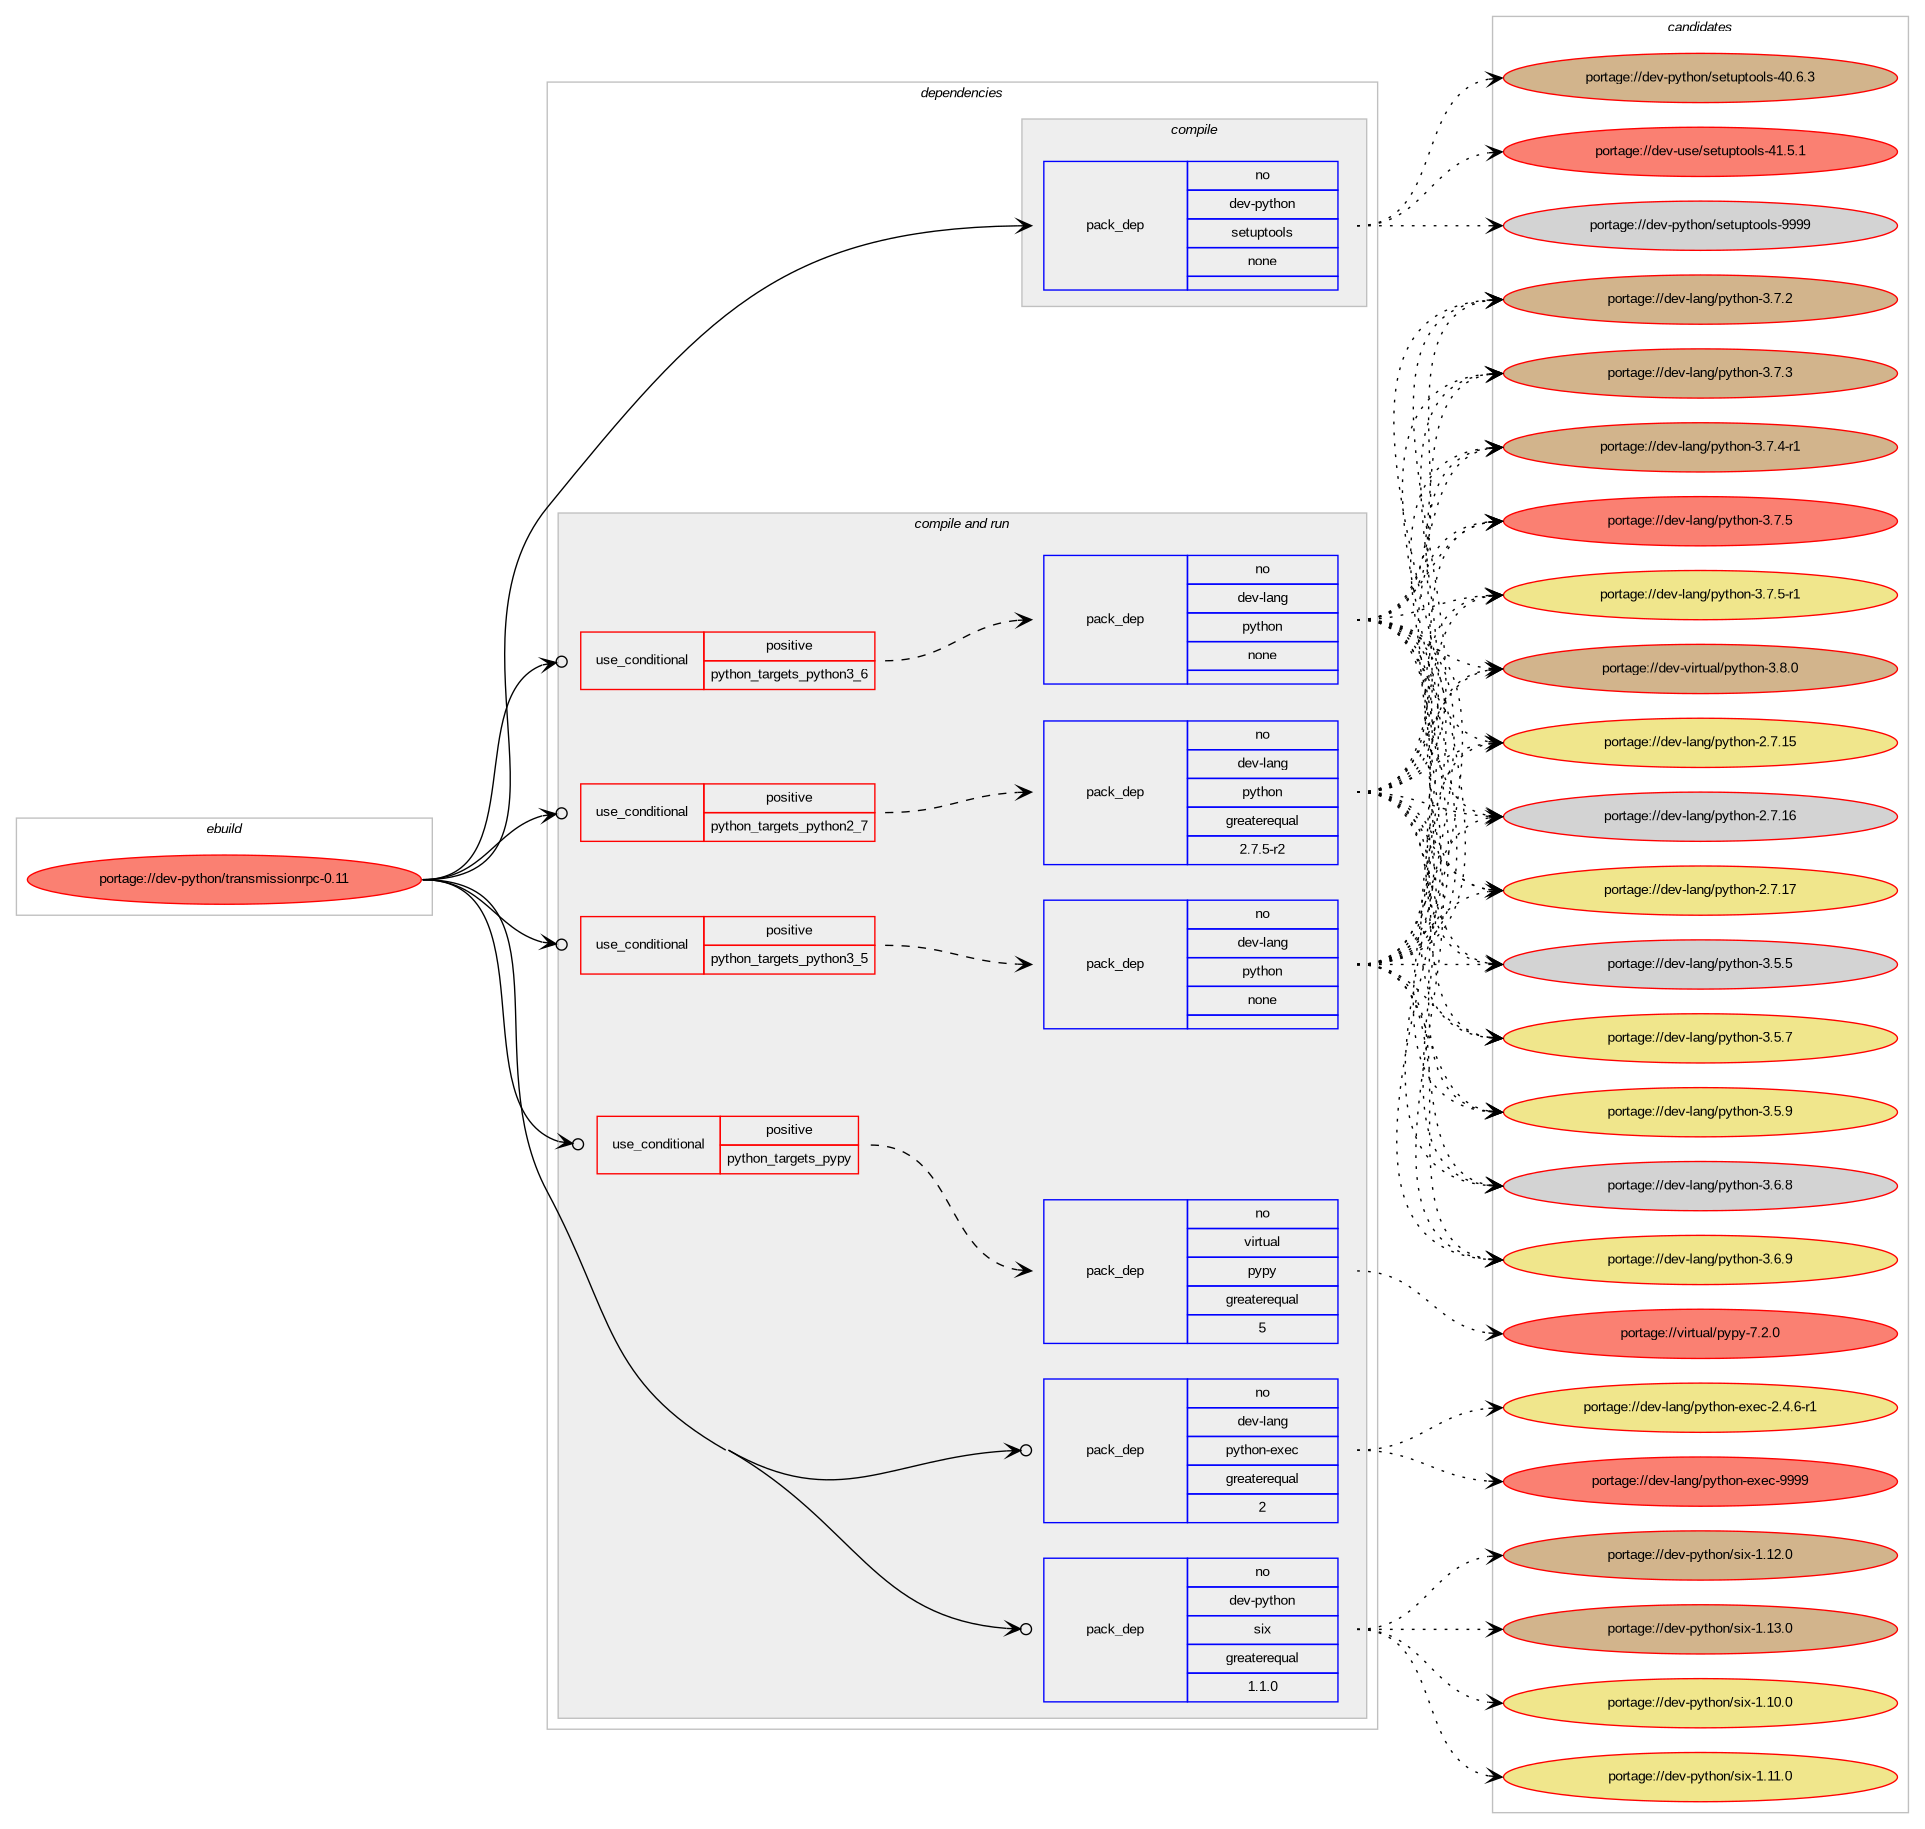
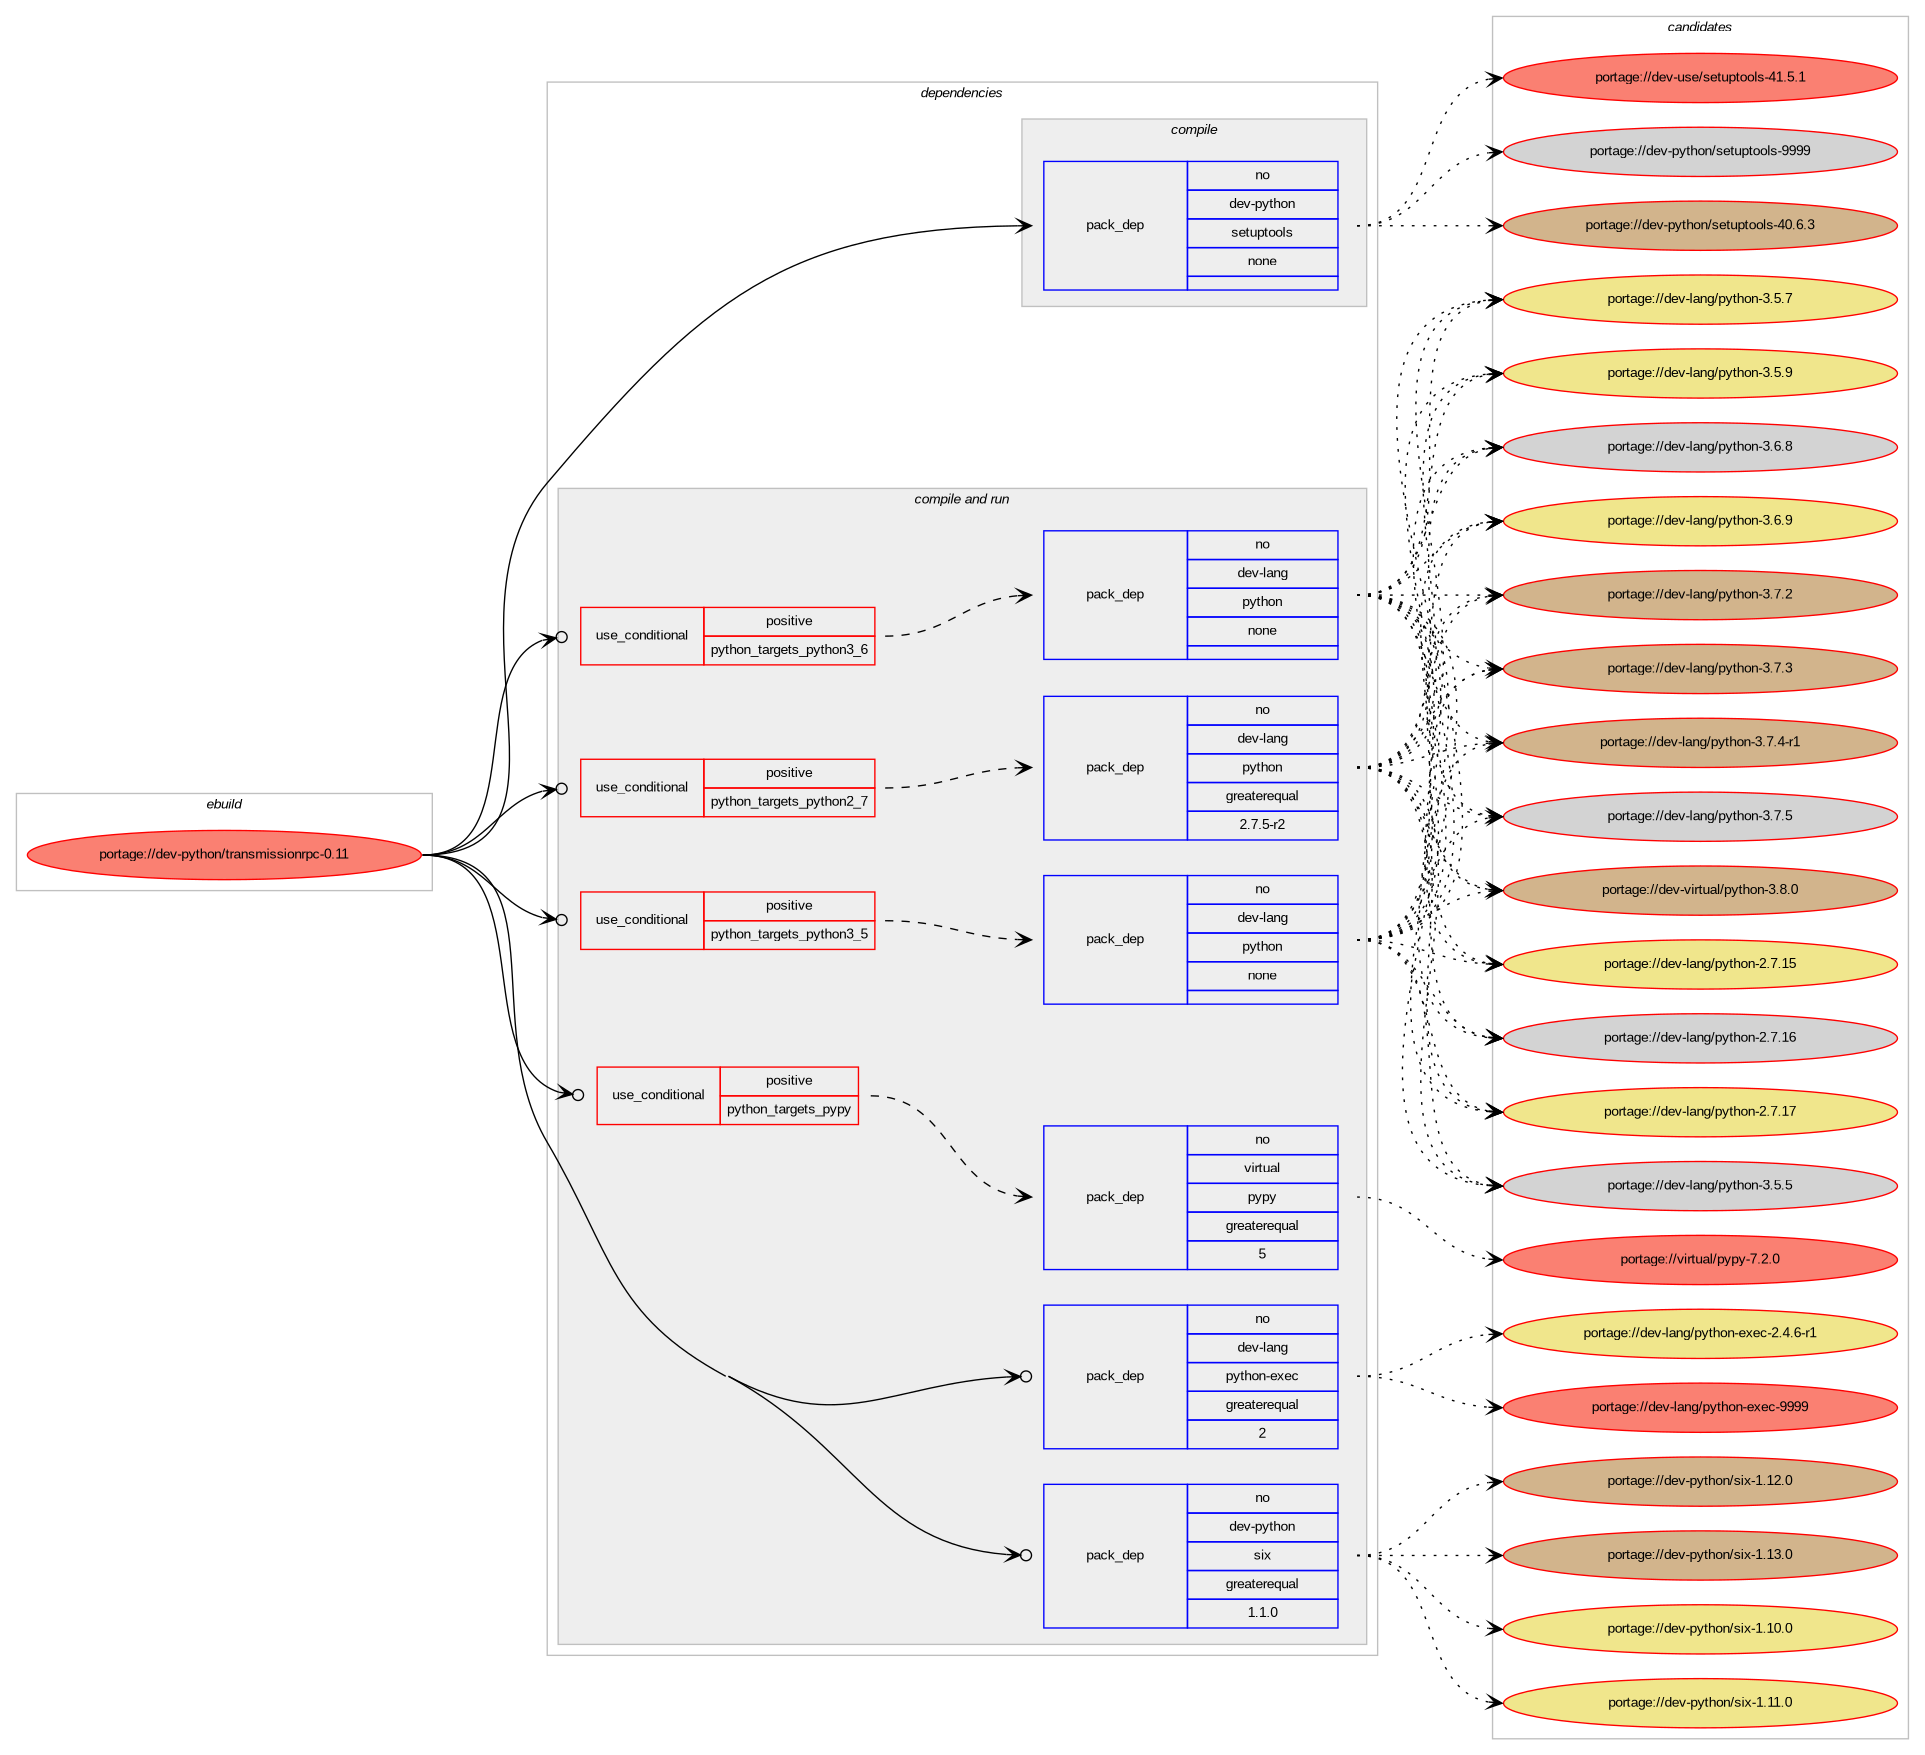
(1700, 521) -> (1700, 817)
(1700, 595) -> none
